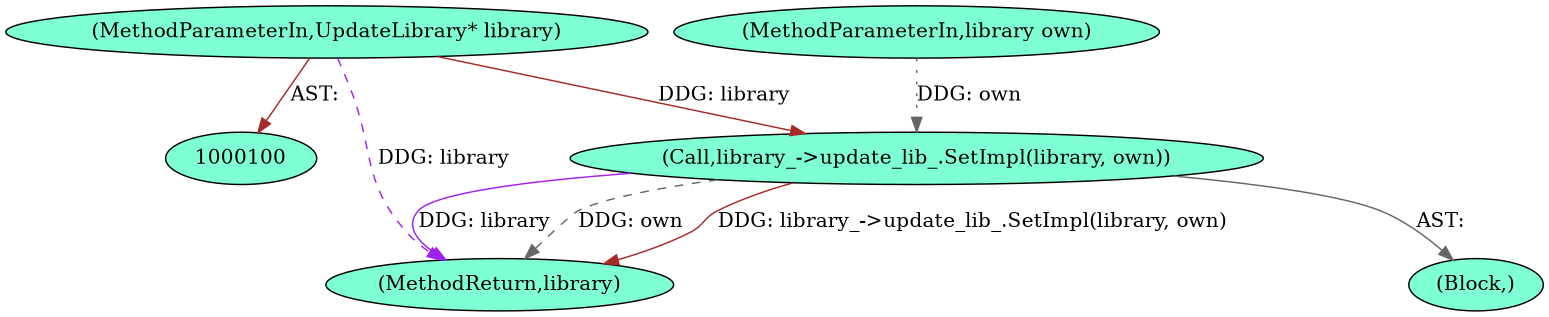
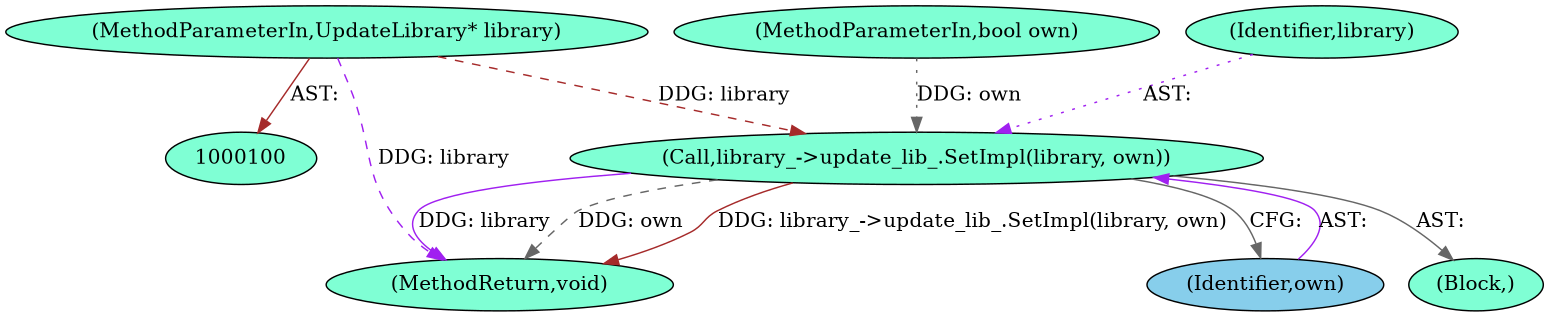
(917, 32) -> (917, 32)
none -> (1322, 32)
(614, 94) -> (614, 94)
(500, 285) -> (500, 285)
none -> (1265, 285)
